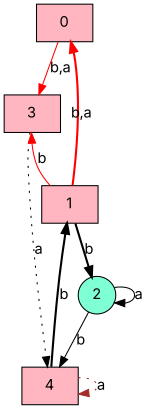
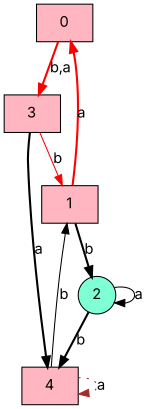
(50, 63) -> (50, 63)
(81, 114) -> (81, 114)
(37, 166) -> (49, 154)
(33, 245) -> (33, 245)
(57, 300) -> (57, 300)
(77, 335) -> (77, 335)
